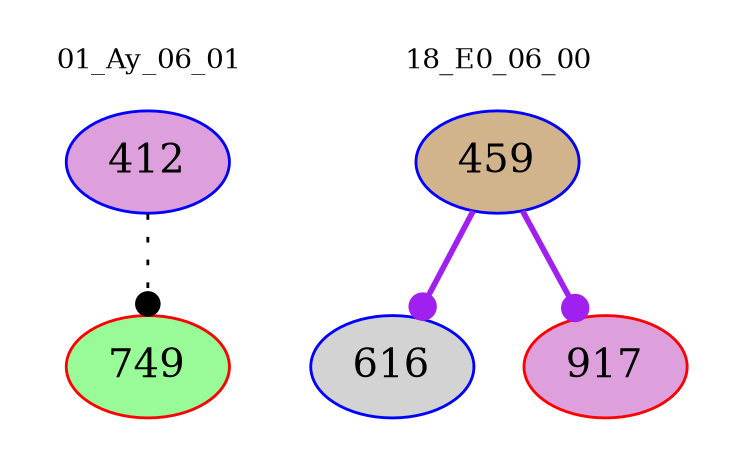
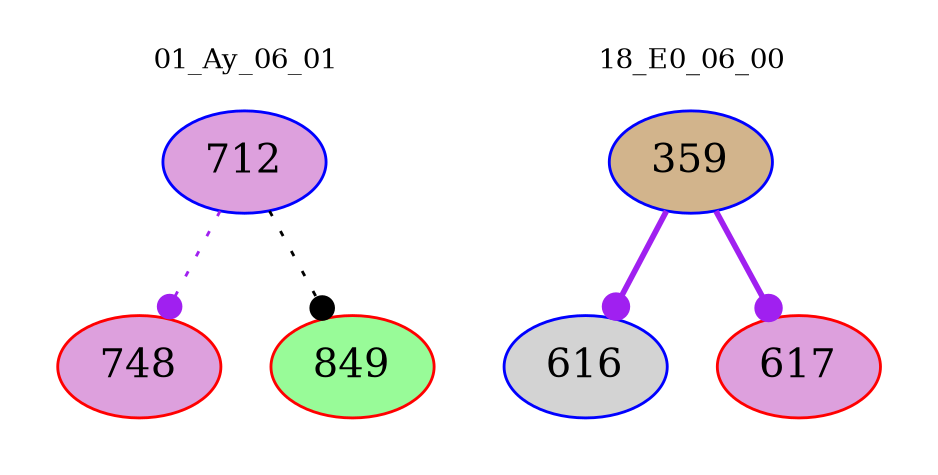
(148, 162) -> (245, 162)
(498, 162) -> (691, 162)
none -> (139, 367)
(148, 367) -> (353, 367)
(606, 367) -> (799, 367)
